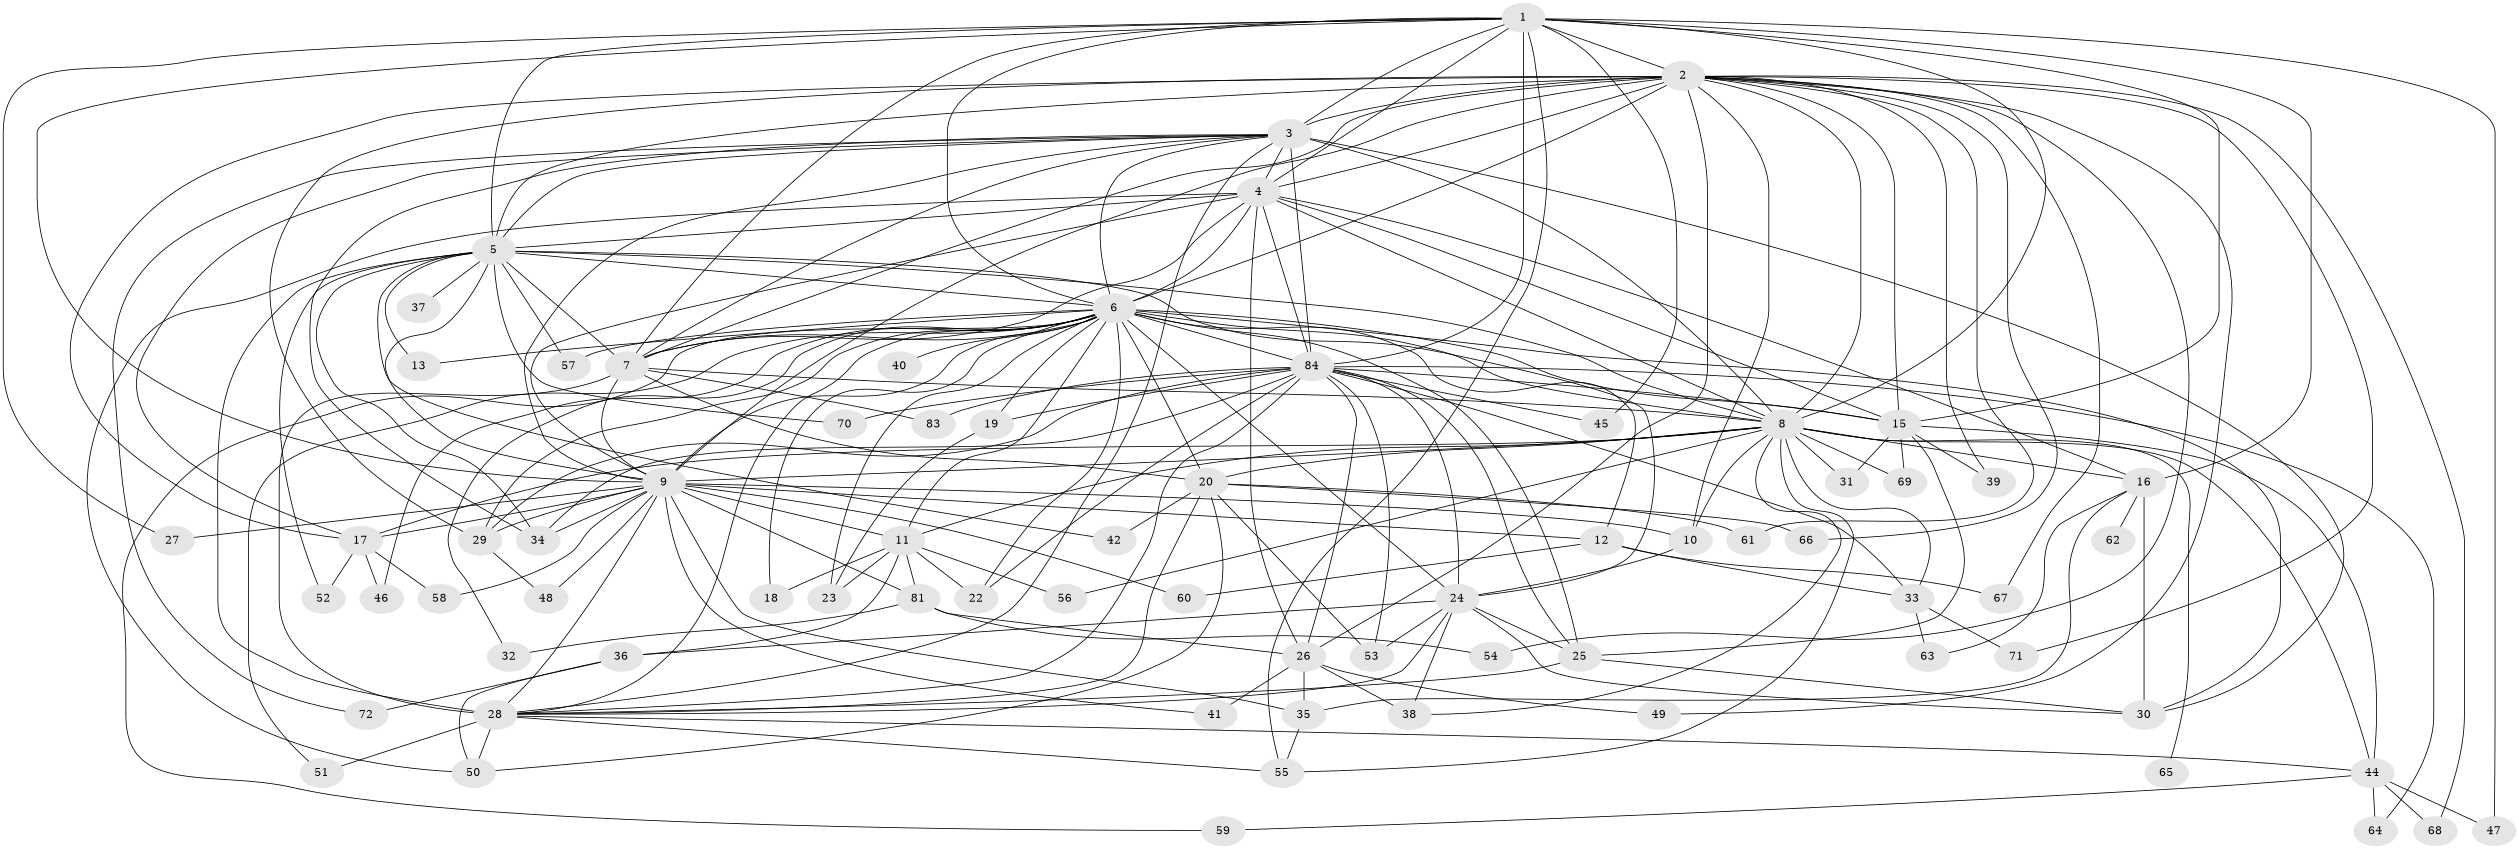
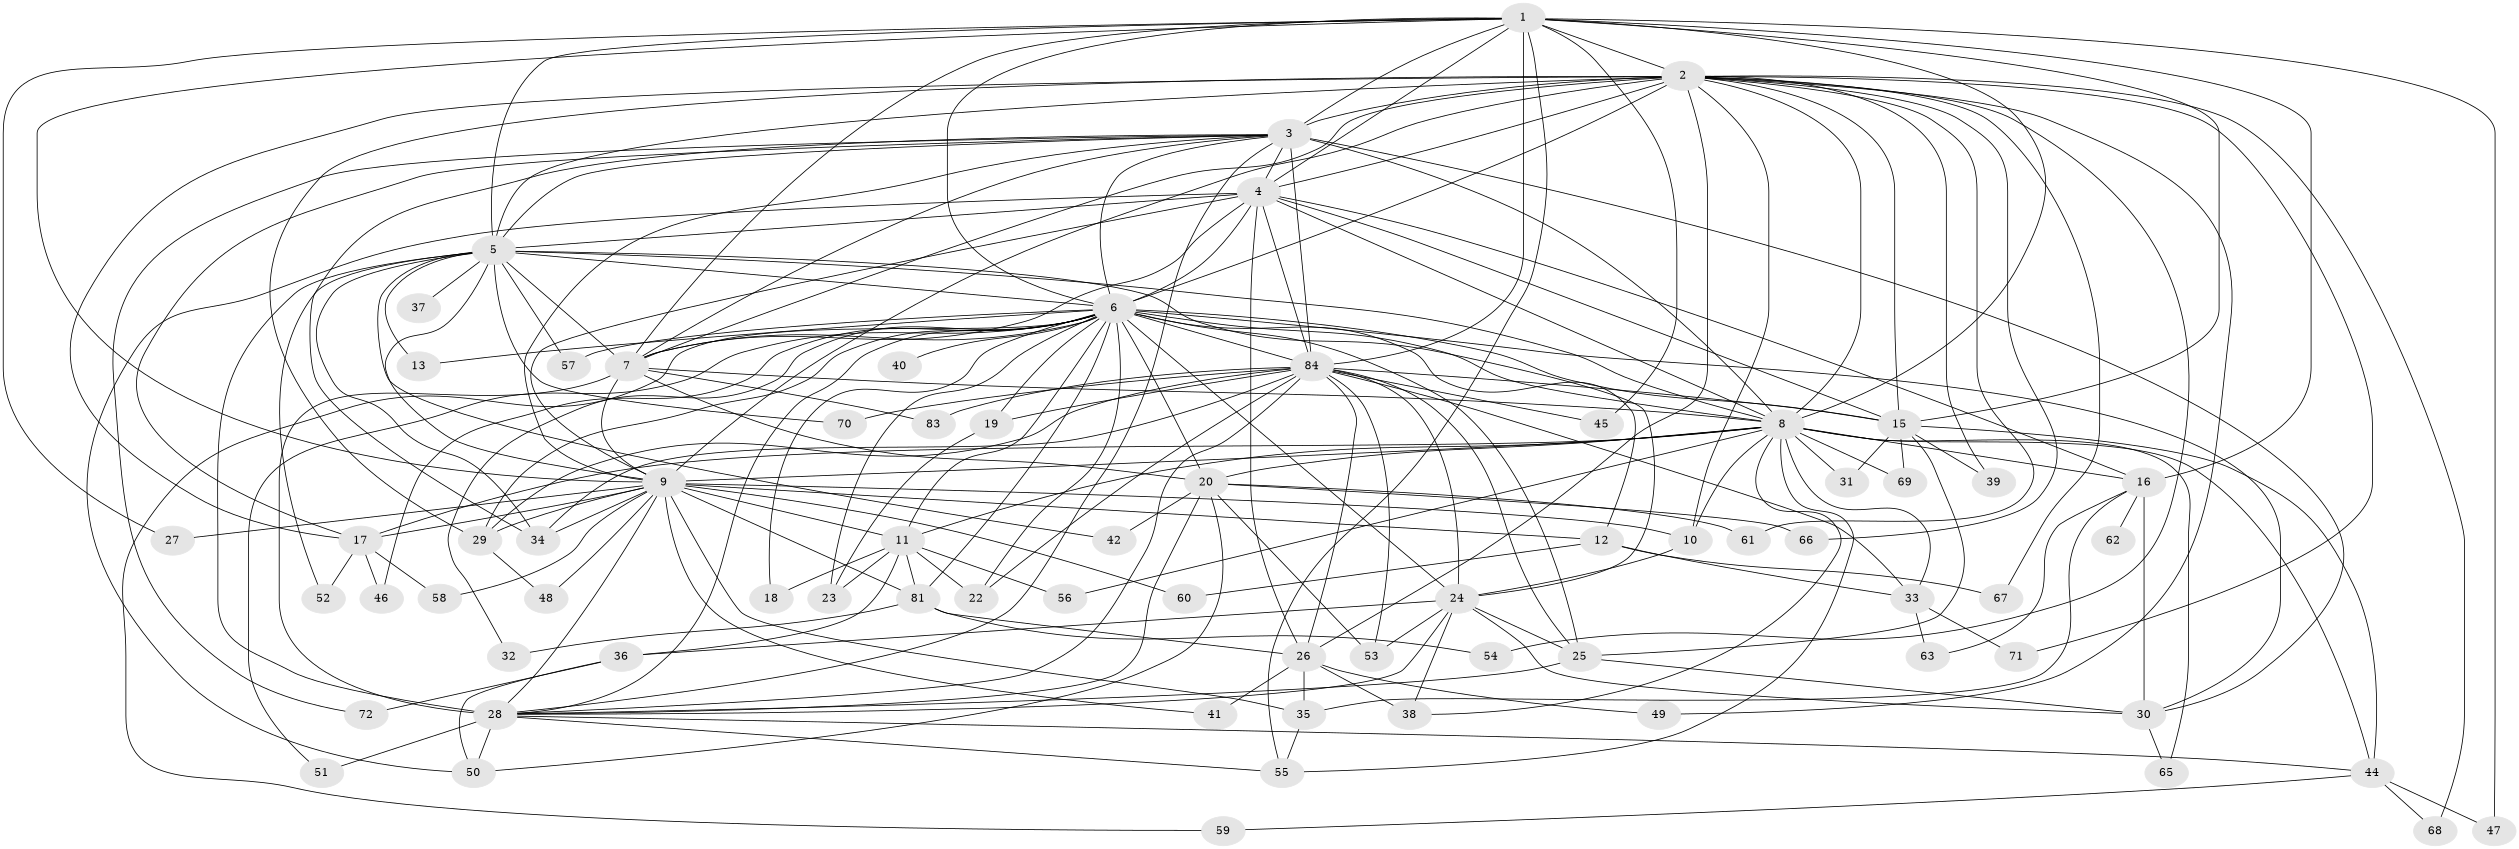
(873, 395) -> (1037, 456)
none -> (2155, 744)
(2376, 831) -> none
